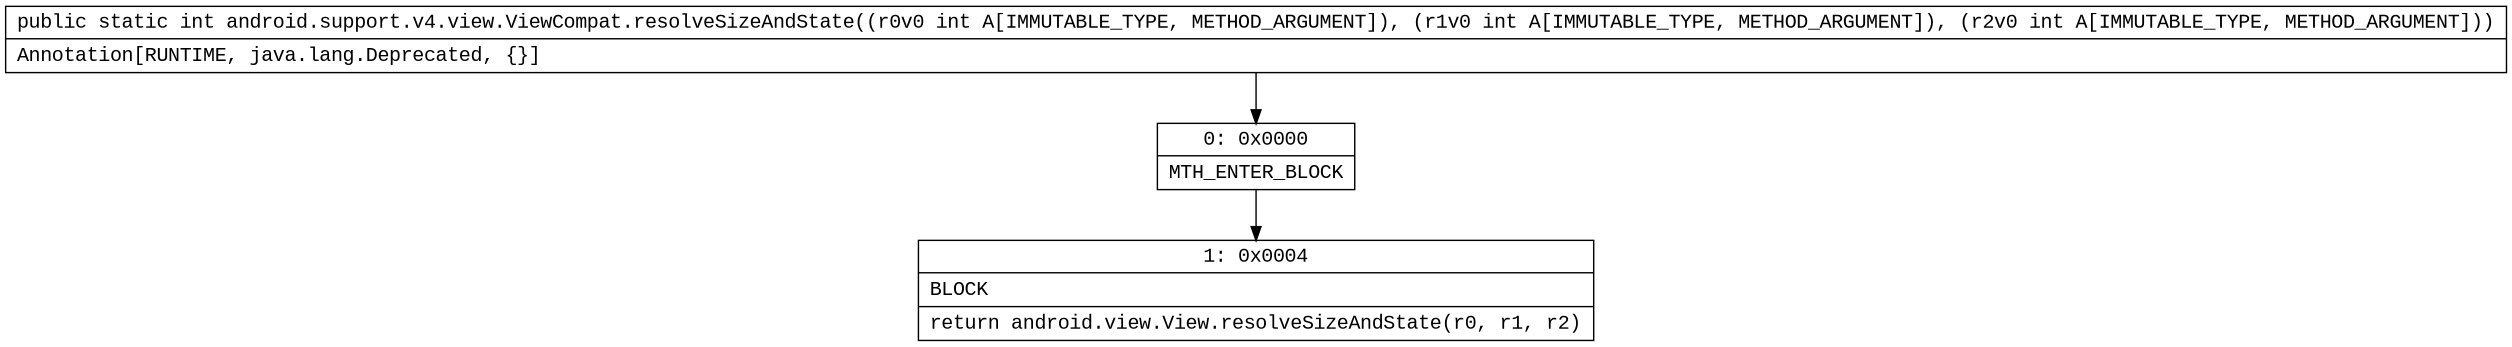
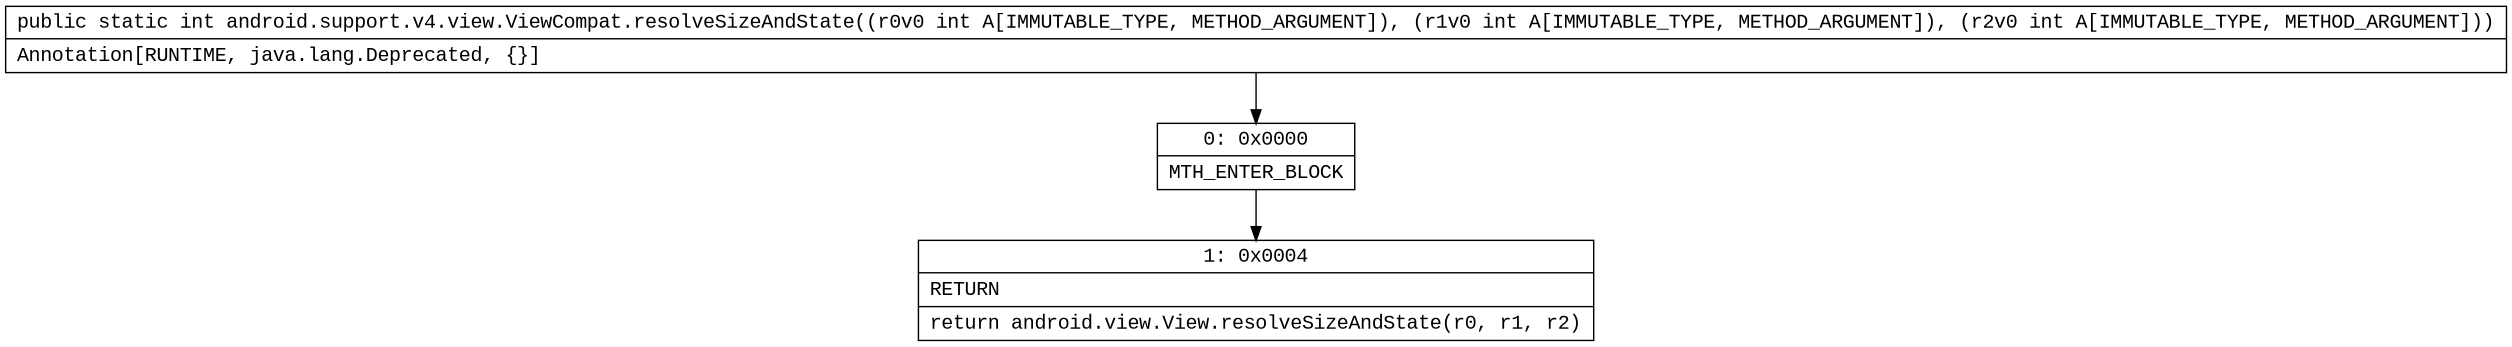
(959, 289) -> (965, 289)
